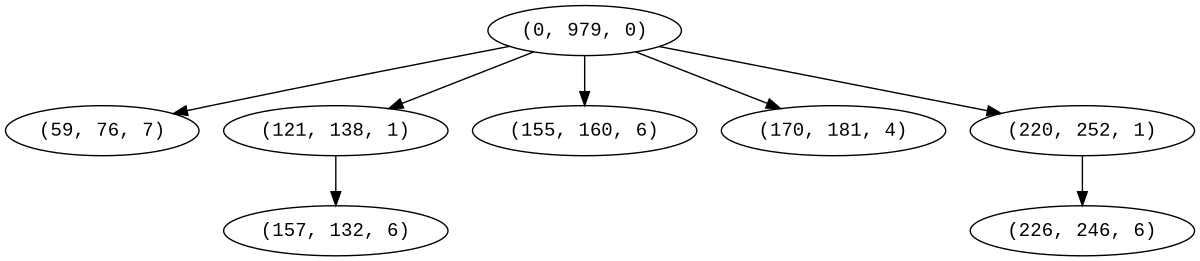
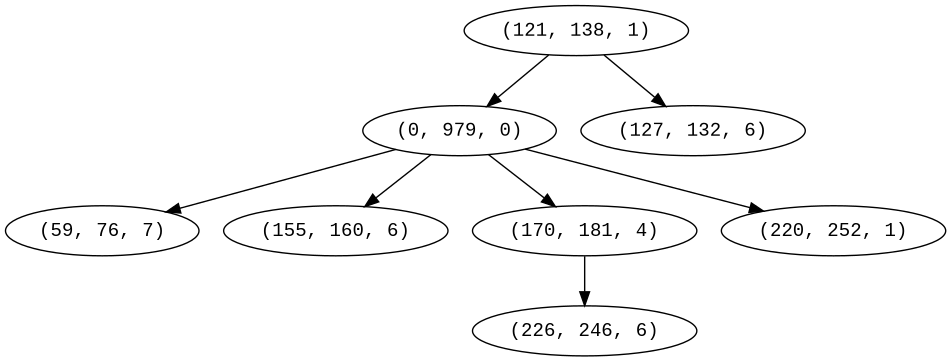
(468, 78) -> (523, 76)
(1082, 174) -> (585, 274)
(336, 231) -> (693, 131)
